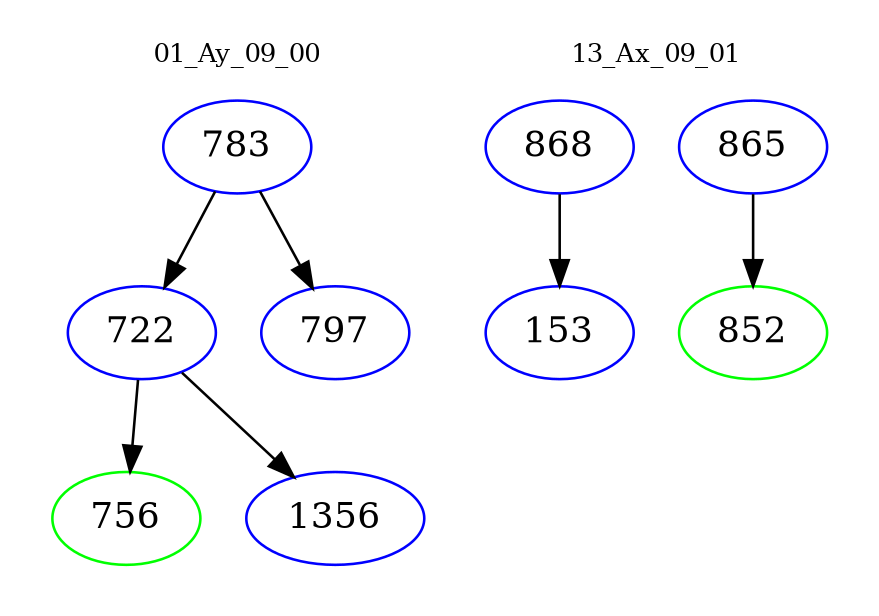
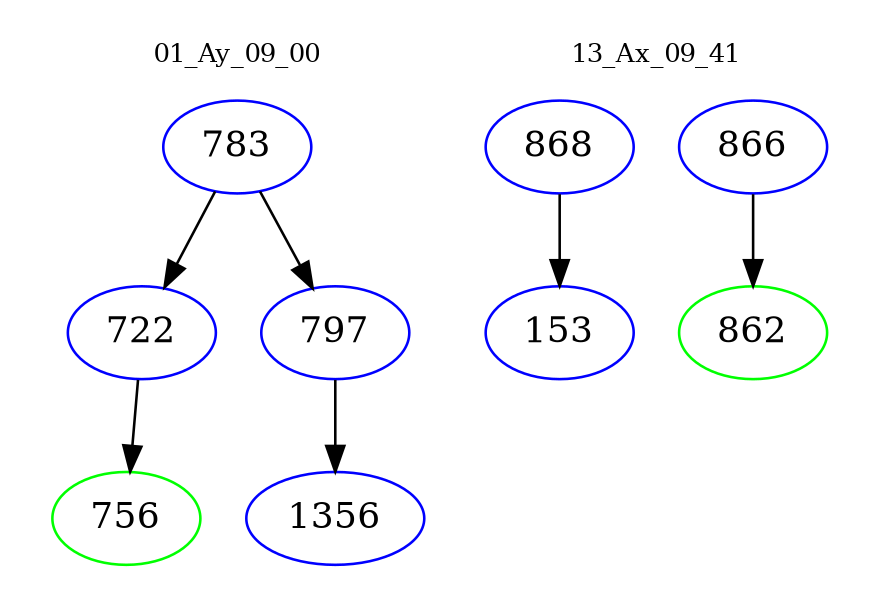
(656, 55) -> (656, 55)
(753, 147) -> (753, 147)
(753, 333) -> (753, 333)
(228, 416) -> (335, 413)
